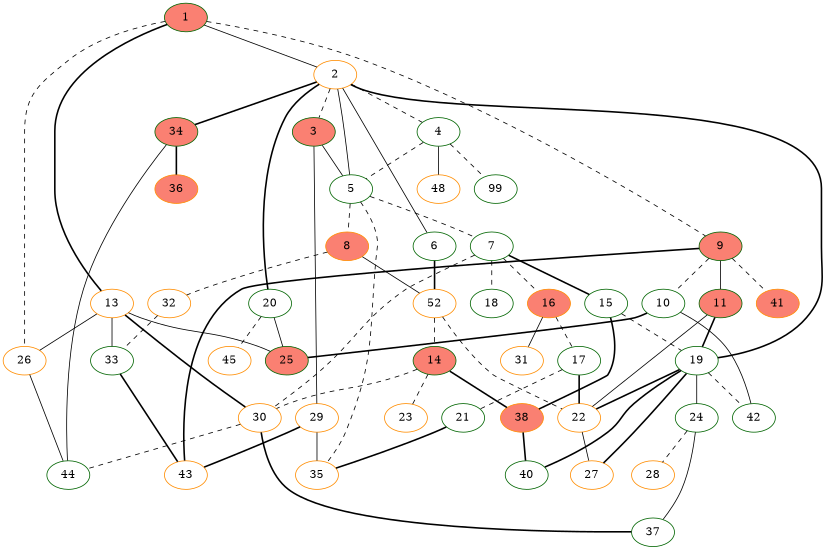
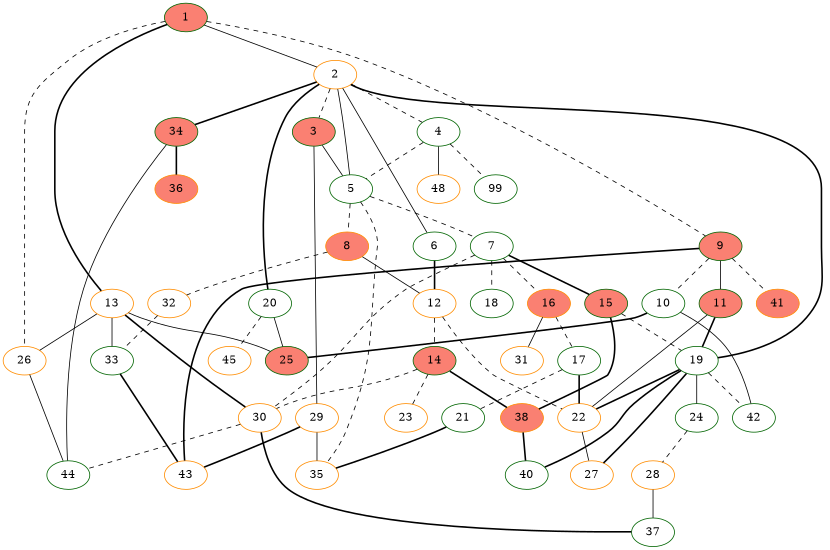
(435, 303) -> (435, 303)
(606, 303) -> (606, 303)
(686, 478) -> (653, 504)
